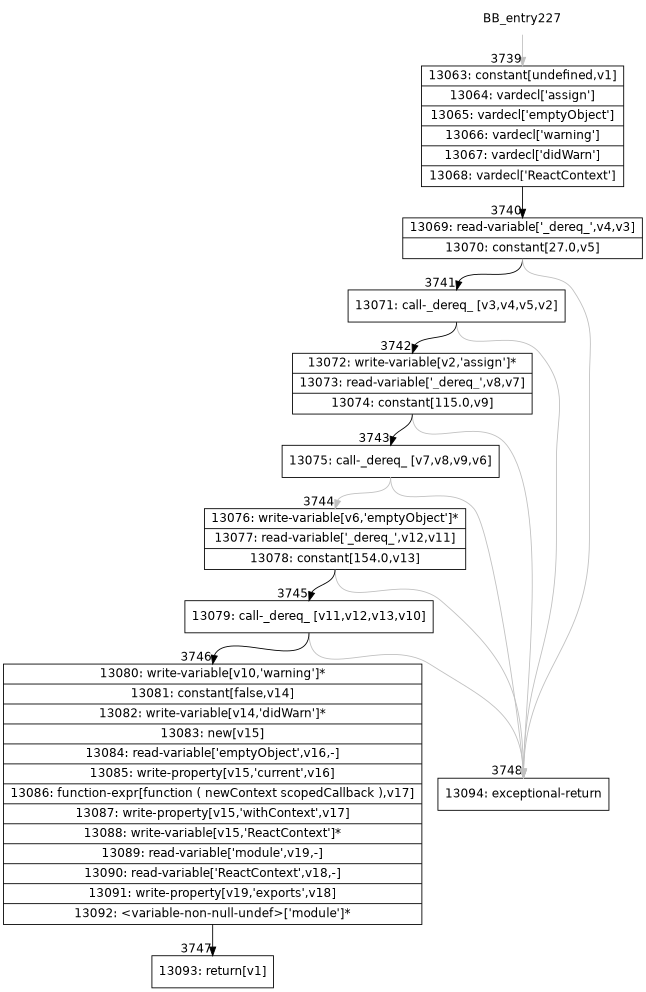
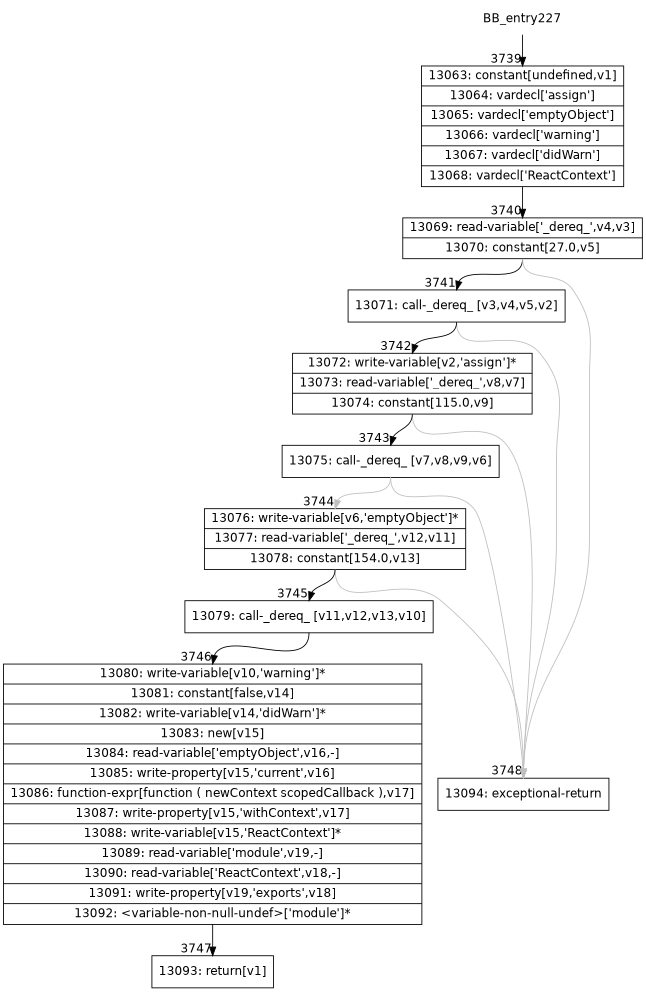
(523, 46) -> (523, 46)
(434, 666) -> none
